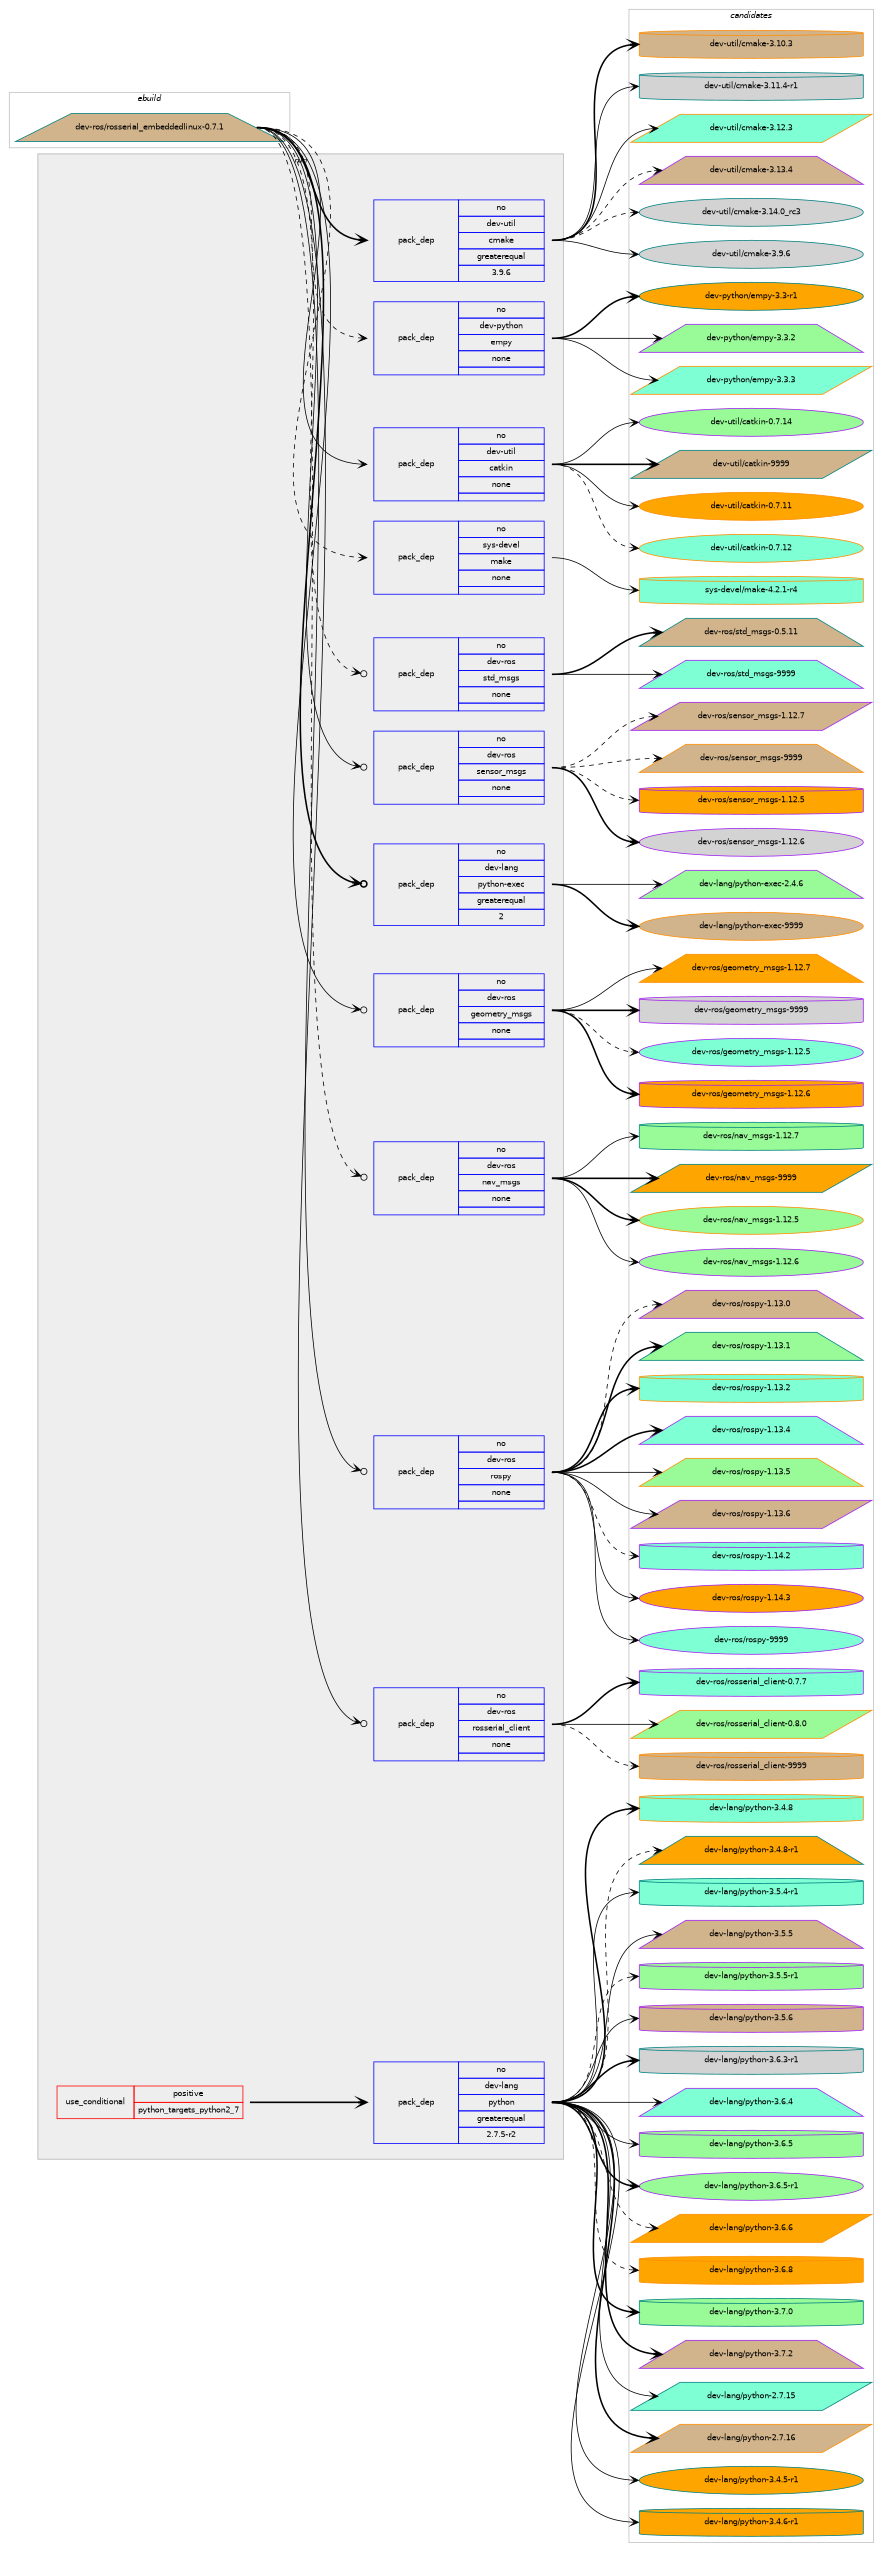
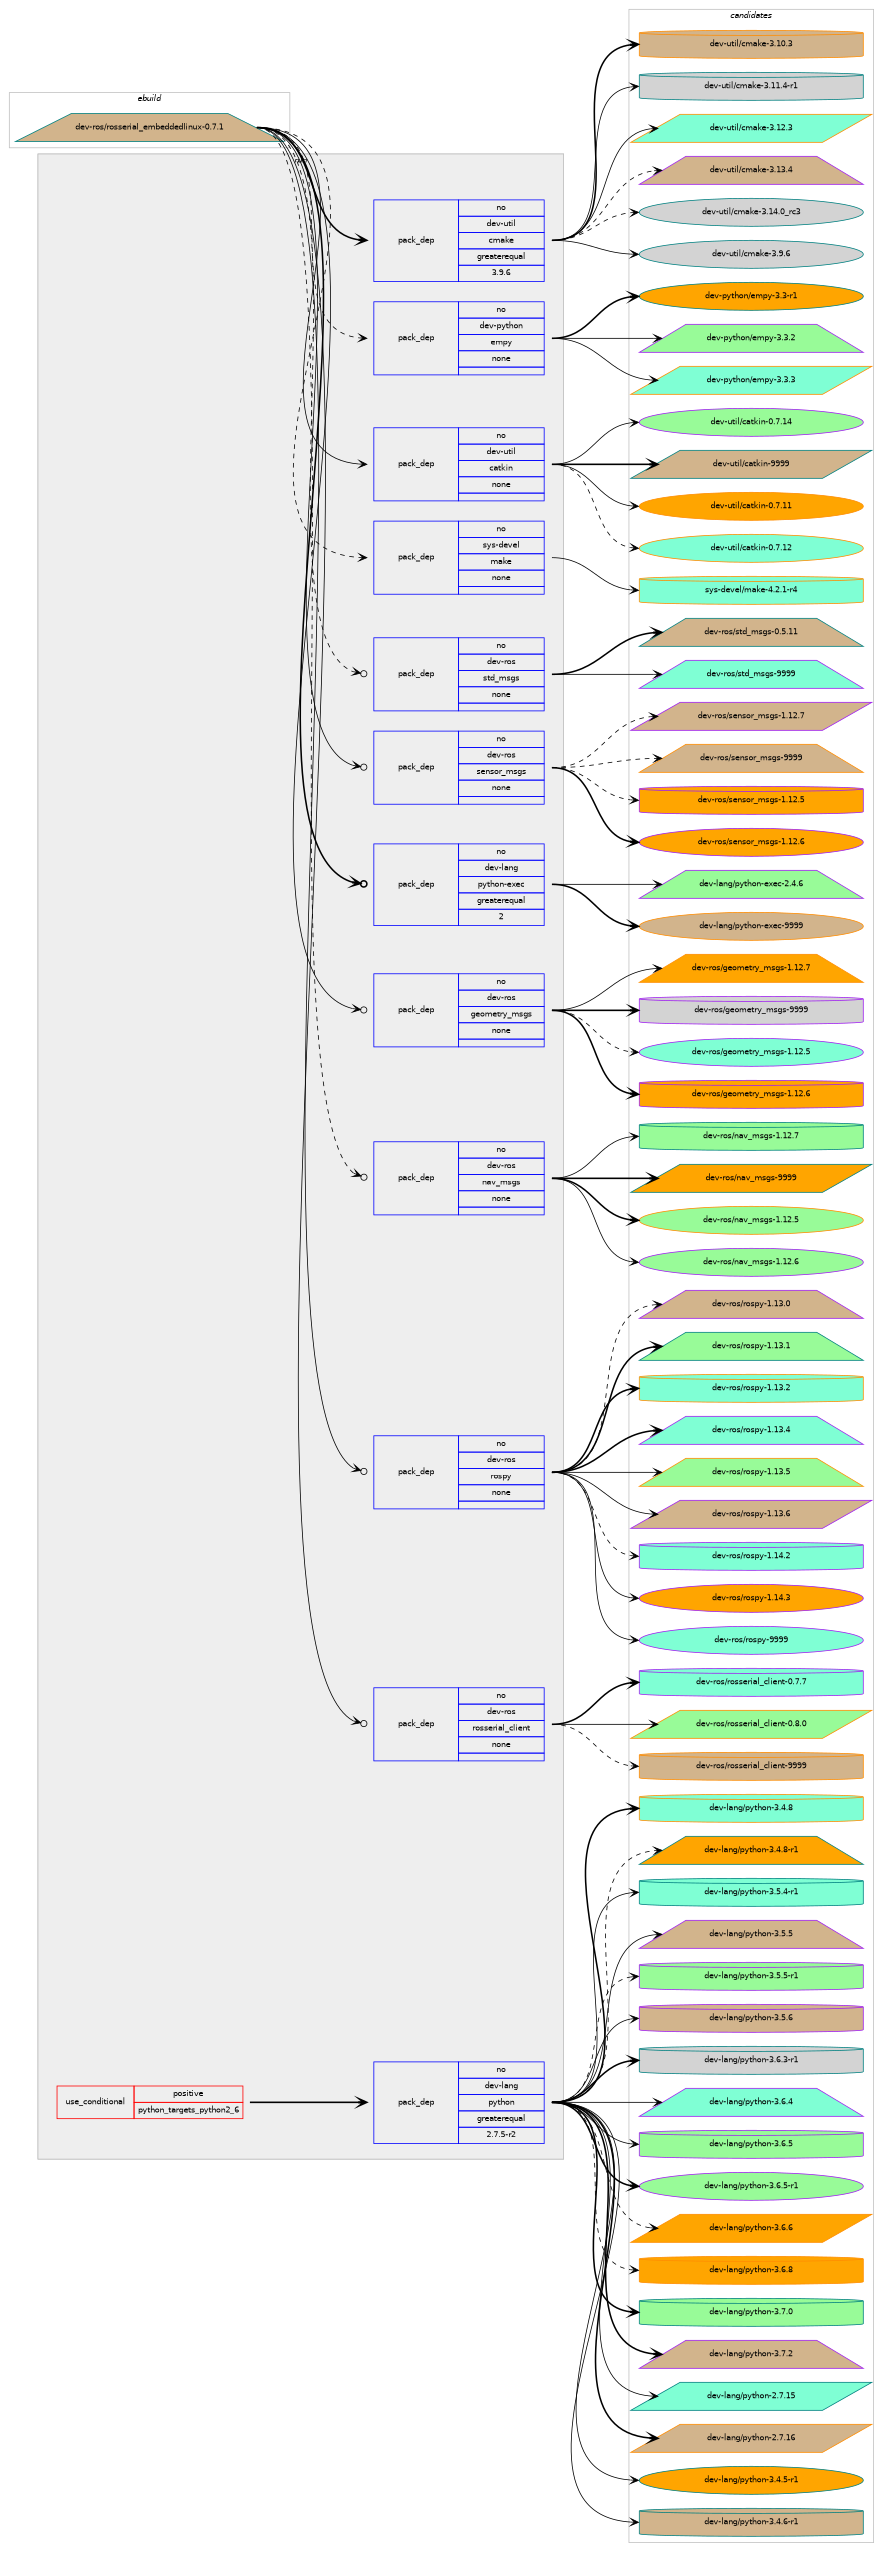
(751, 842) -> (751, 842)
(188, 2110) -> (188, 2110)
(751, 2522) -> (751, 2522)
